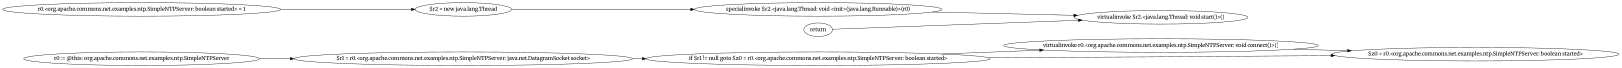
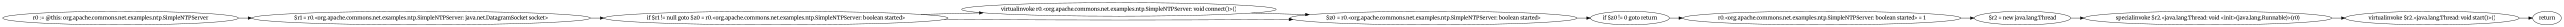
none -> (1630, 18)
(955, 25) -> (2524, 18)
